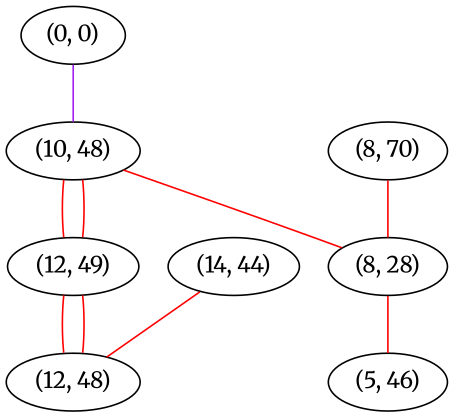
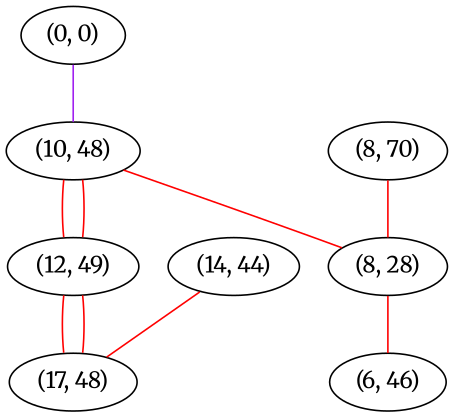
(73, 382) -> (73, 382)
(388, 382) -> (388, 382)
